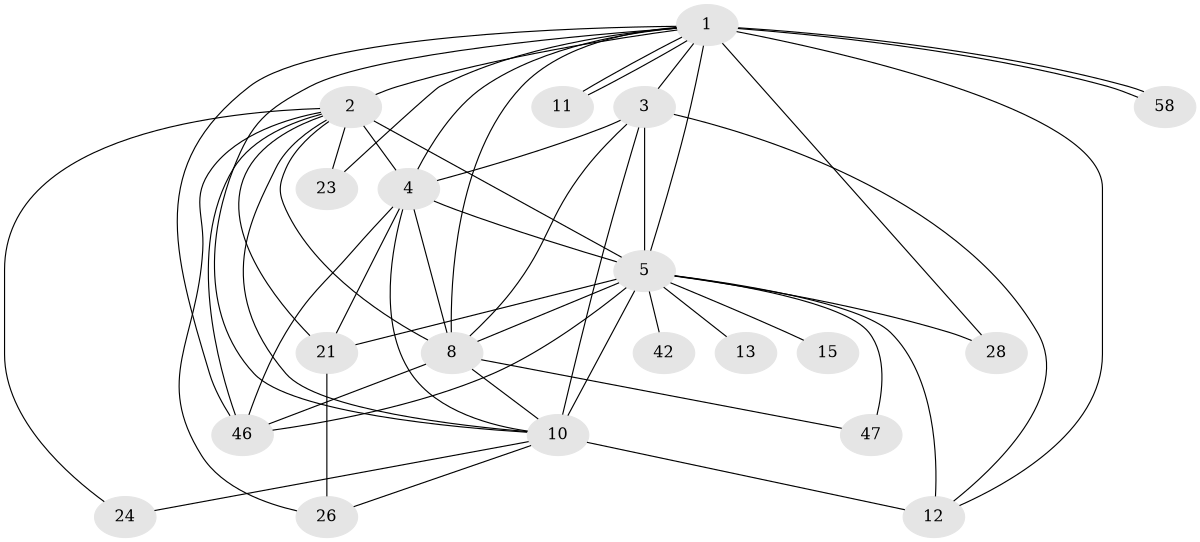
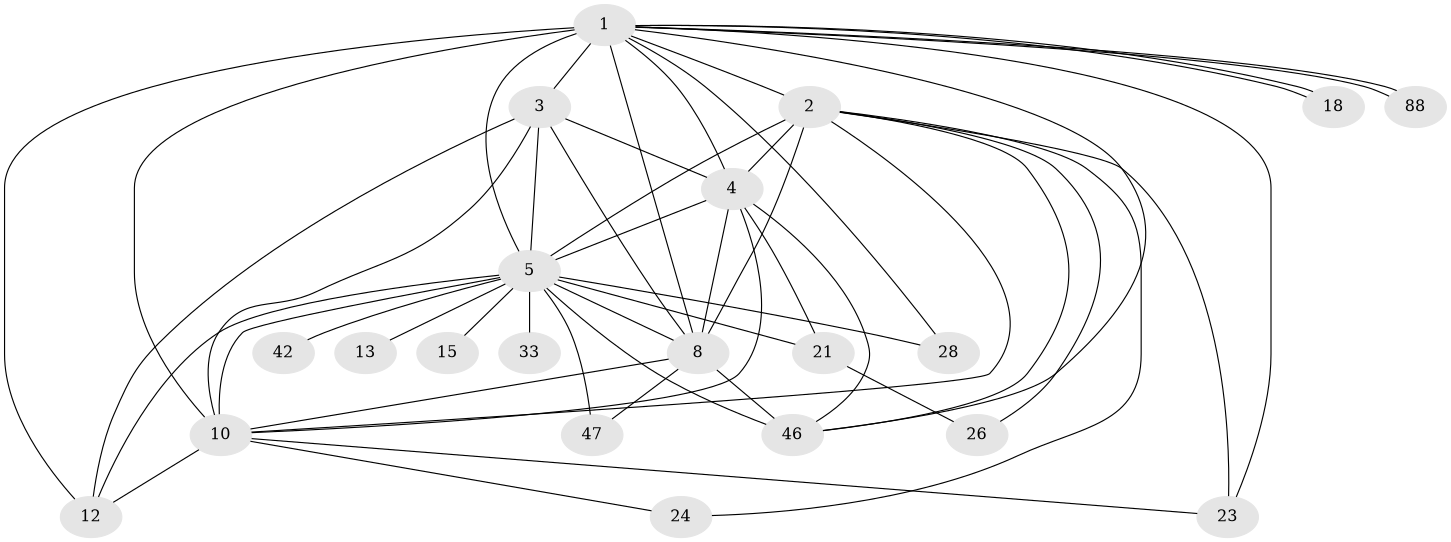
(563, 107) -> (1334, 107)
(1165, 107) -> (1416, 107)
(239, 215) -> none
none -> (530, 353)
(442, 476) -> (724, 476)
